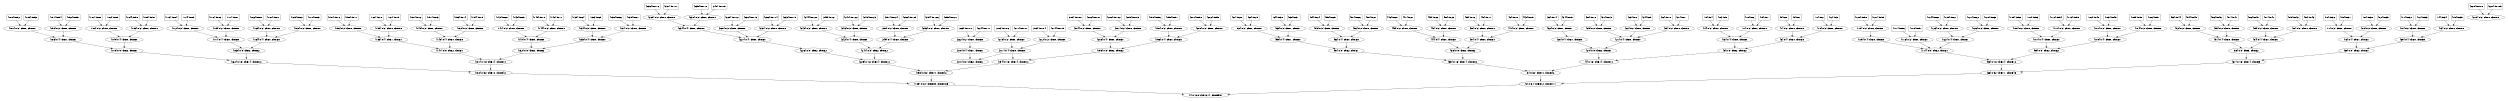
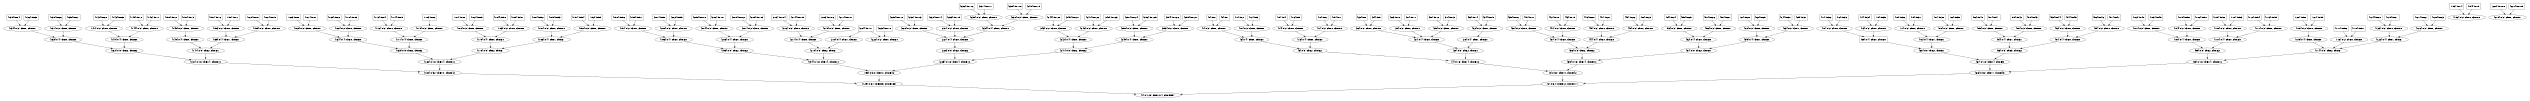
(232, 17) -> none
(2339, 29) -> (1912, 29)
(461, 34) -> none
(2413, 40) -> (1873, 40)
(970, 44) -> (856, 34)
(1013, 56) -> (824, 56)
